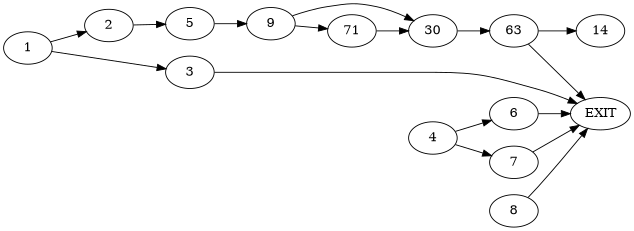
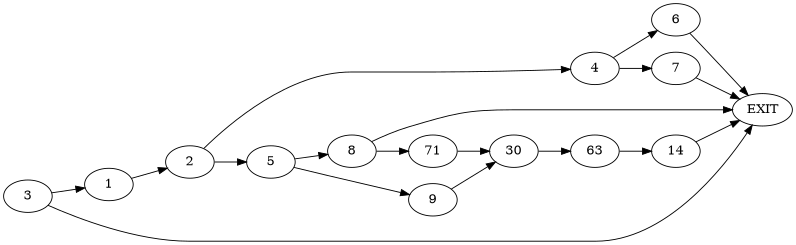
(307, 27) -> (388, 151)
(104, 59) -> (64, 191)
(553, 69) -> (714, 133)
none -> (371, 72)
none -> (307, 157)
